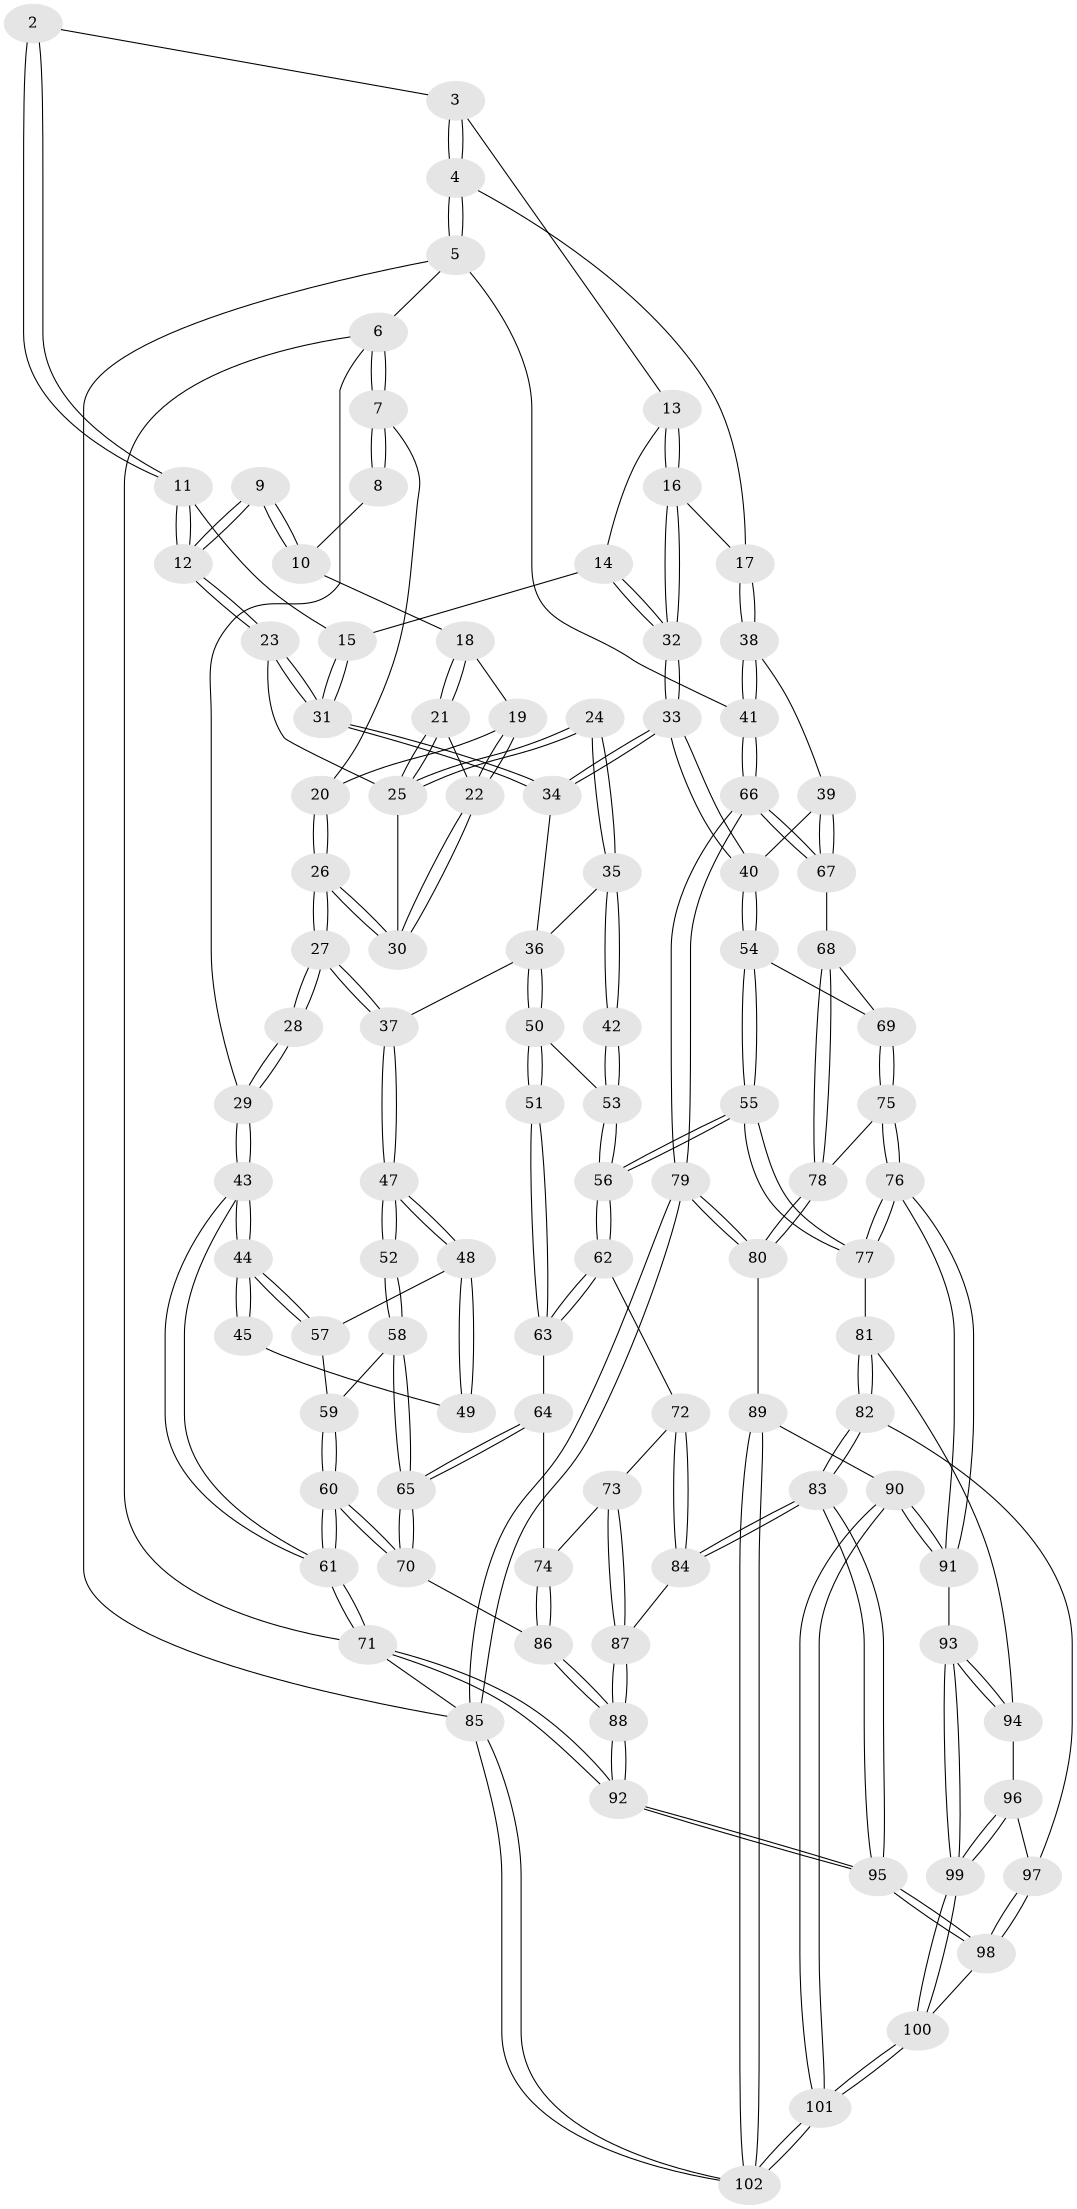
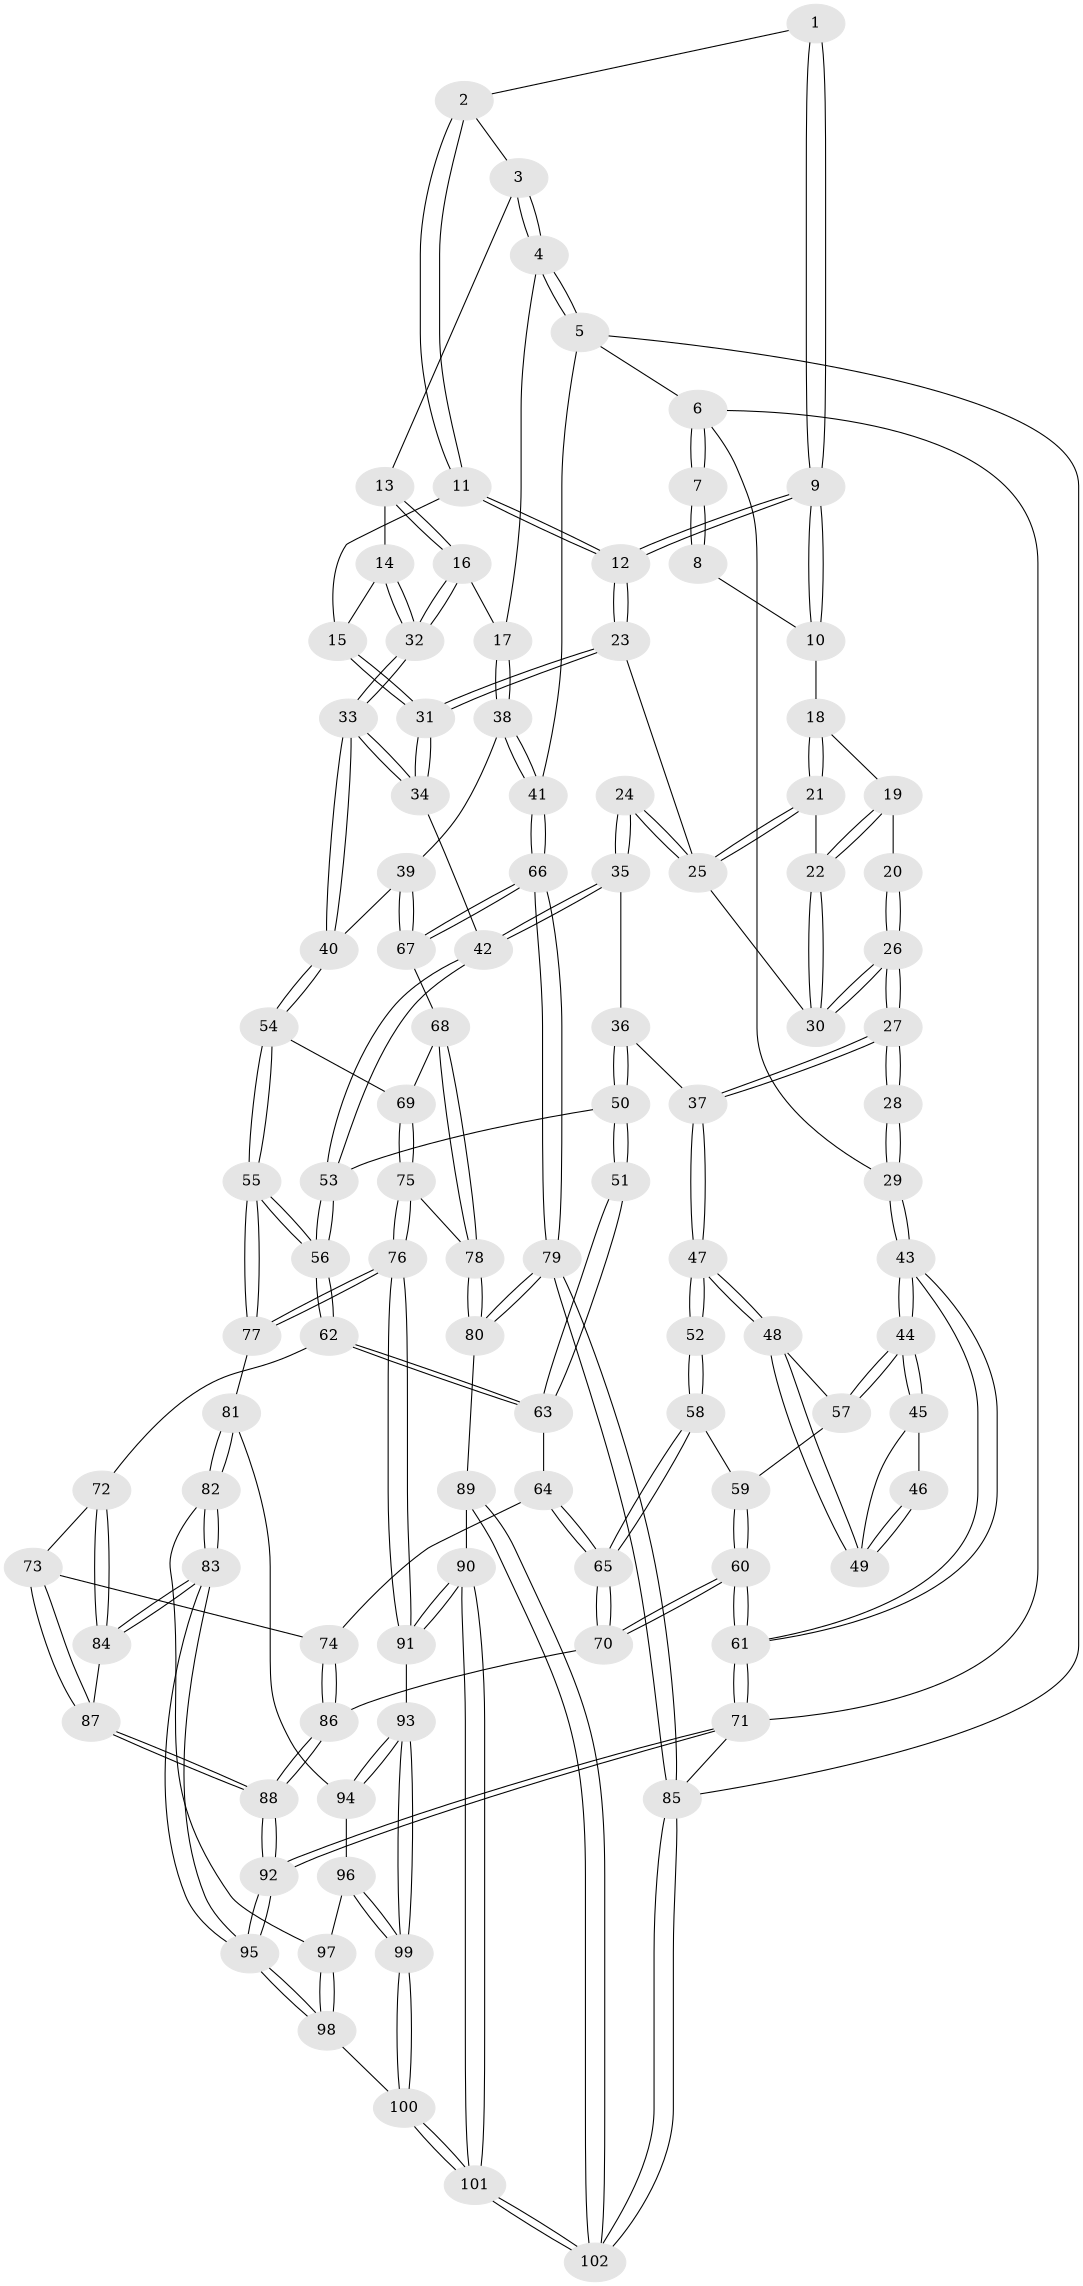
none -> (816, 24)
(408, 598) -> none
(544, 873) -> (453, 873)
none -> (919, 1490)
